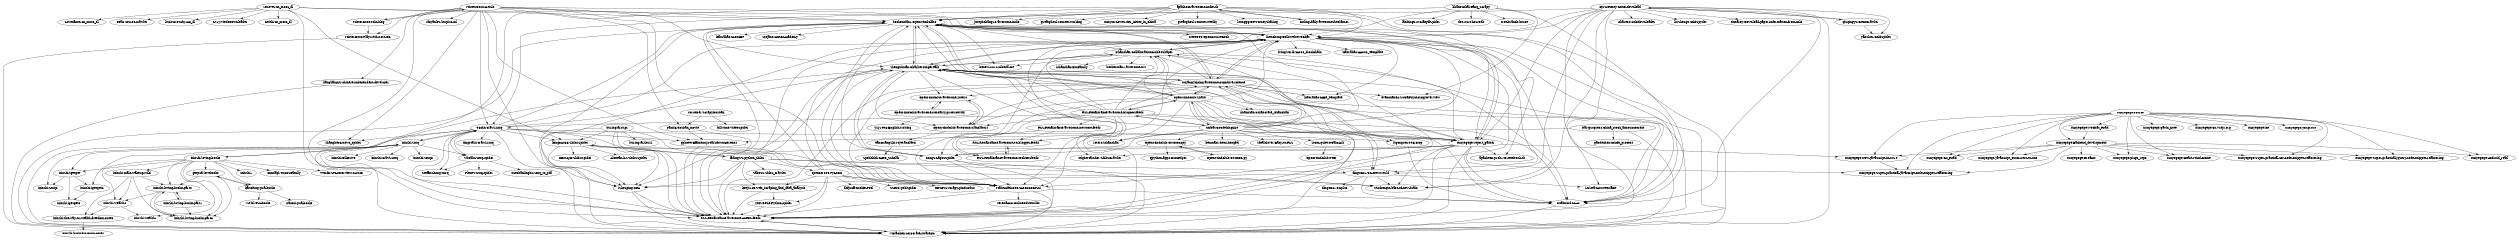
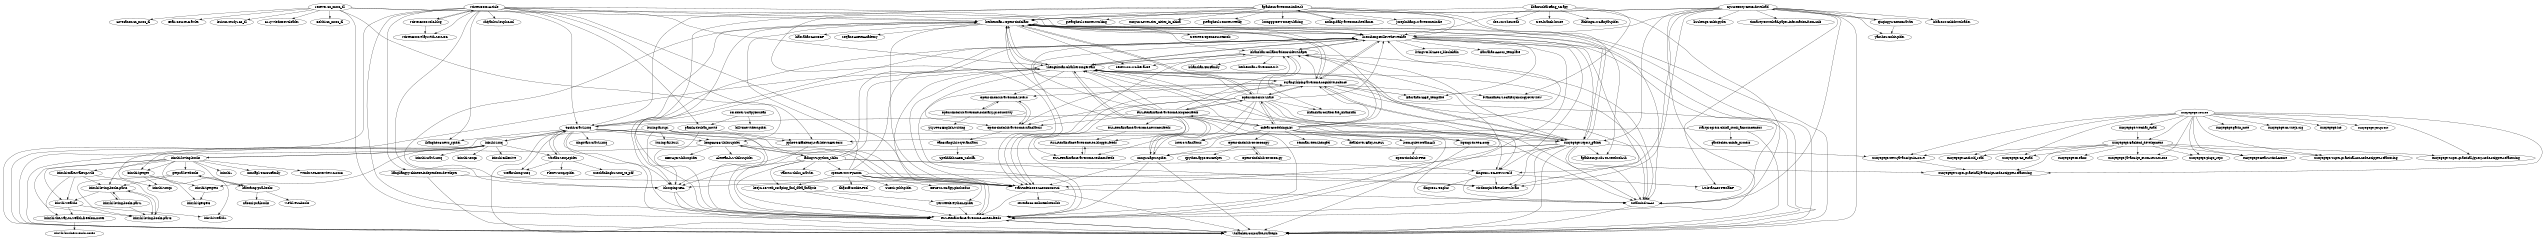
(1106, 143) -> (1188, 143)
(1100, 158) -> none
none -> (721, 180)
(198, 230) -> (3, 192)
